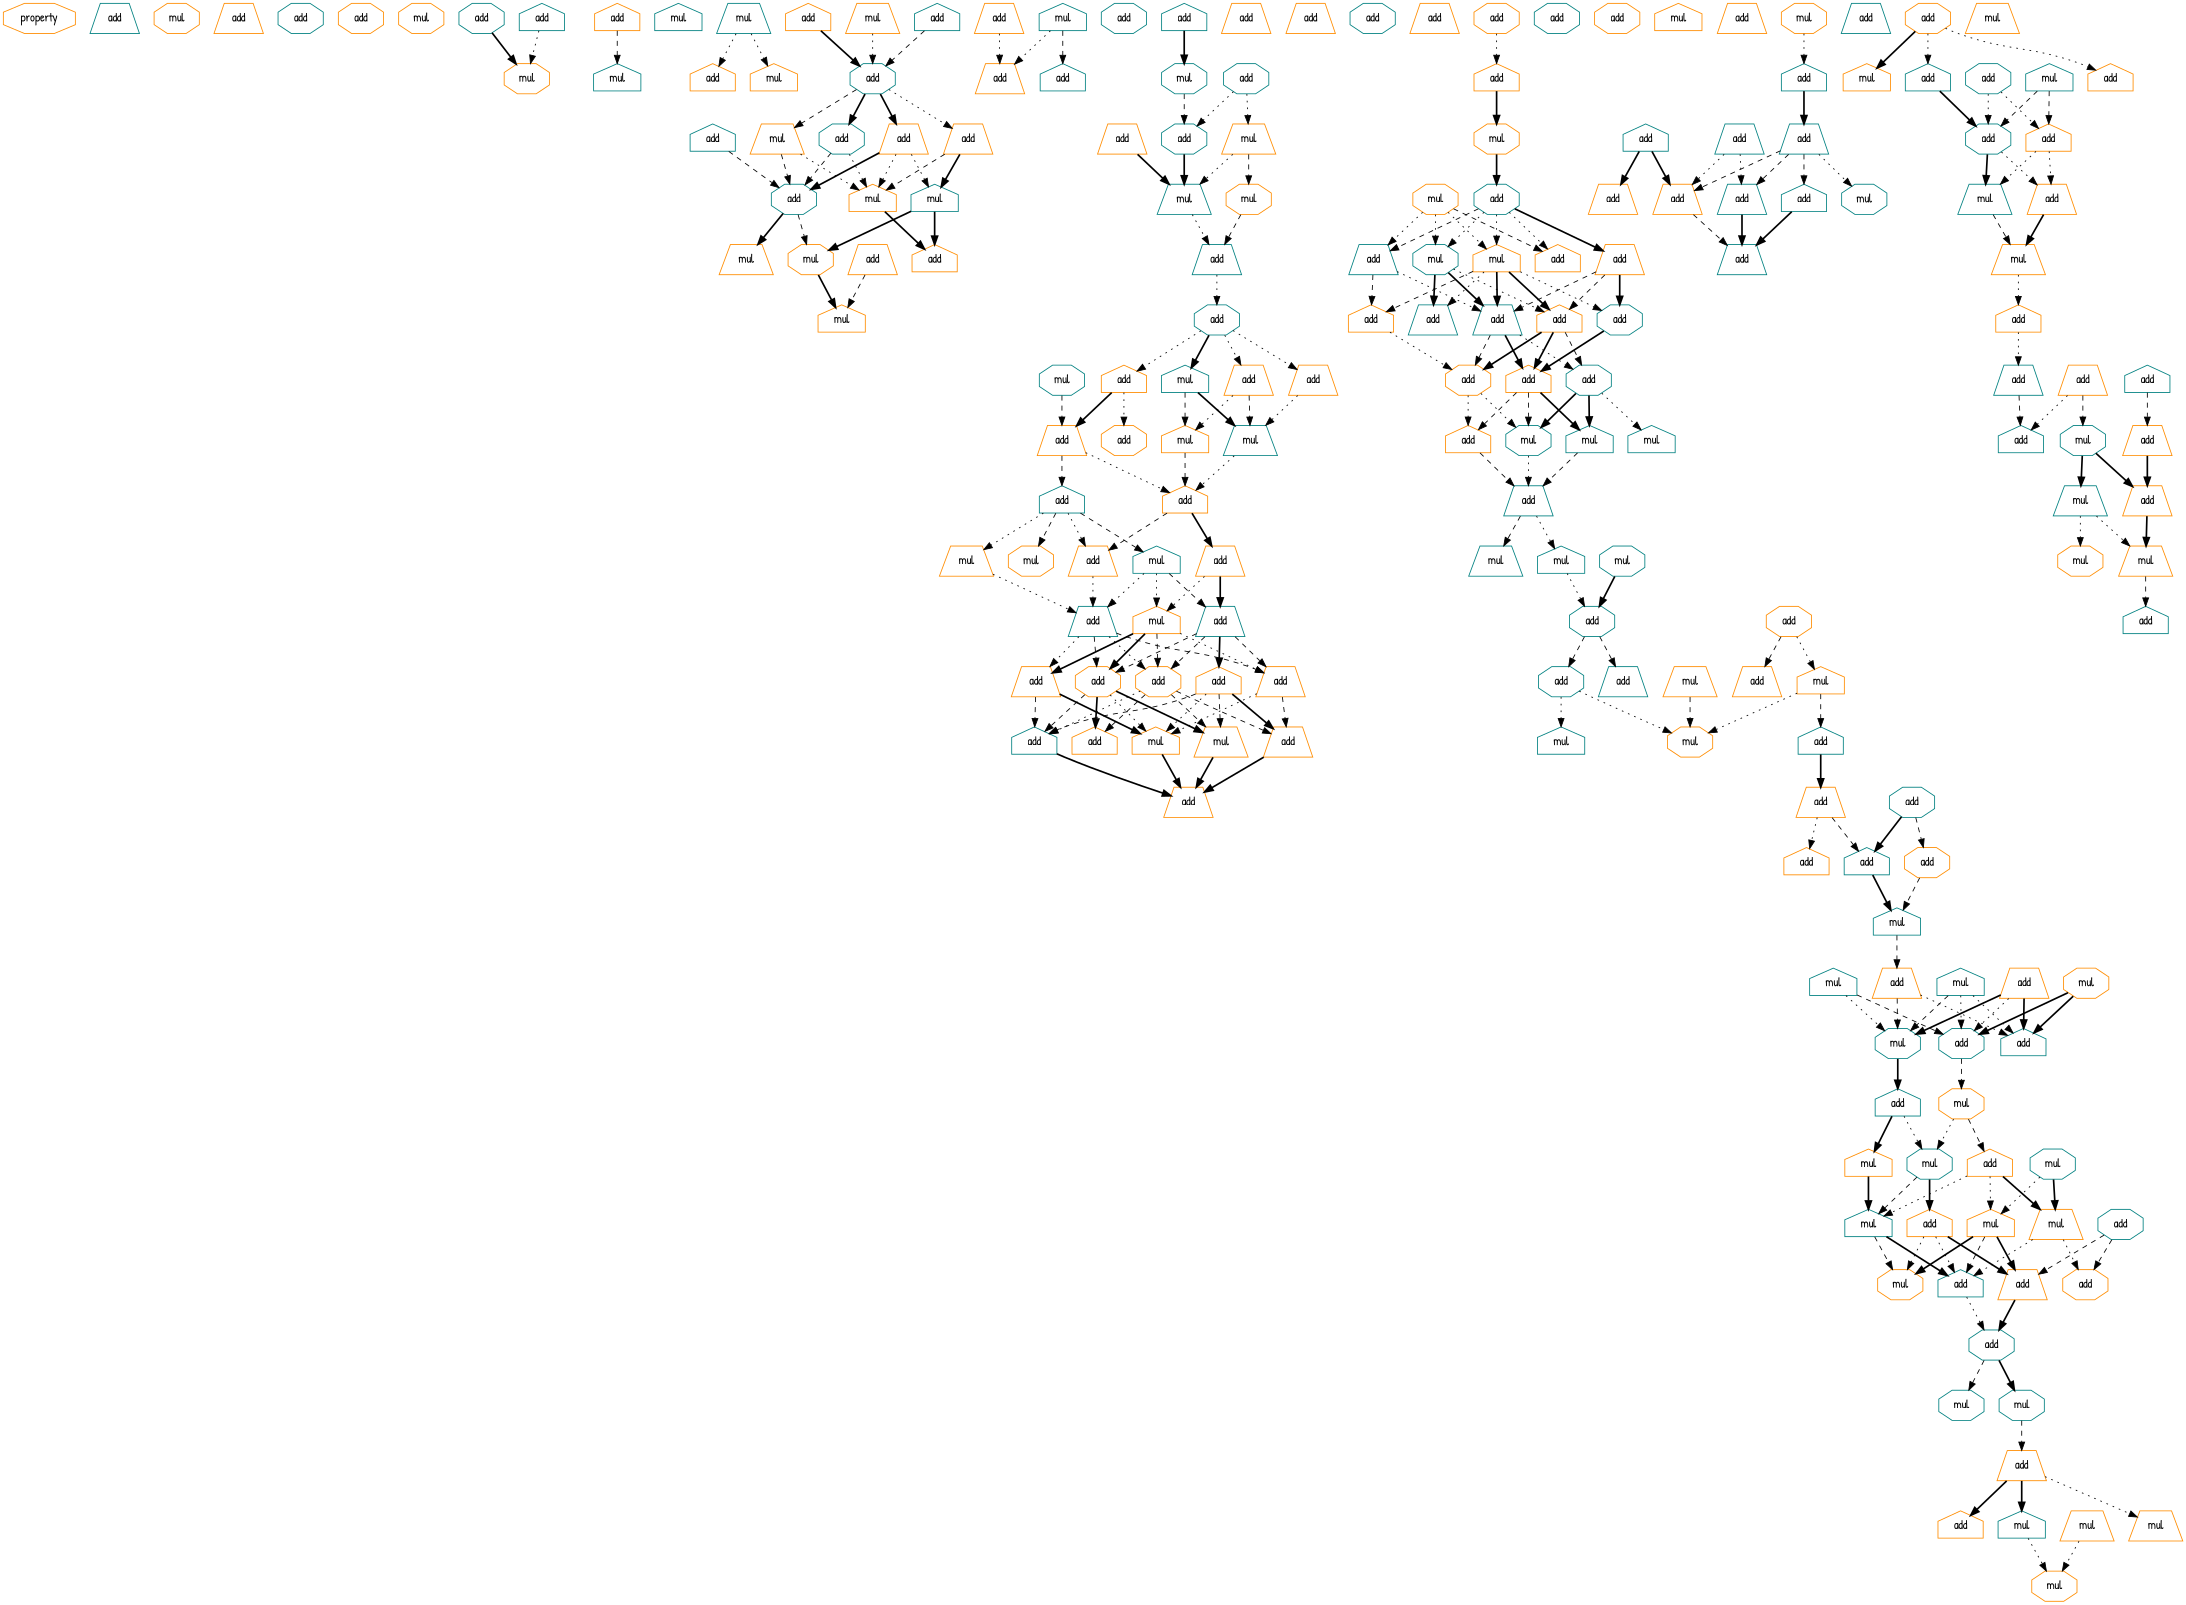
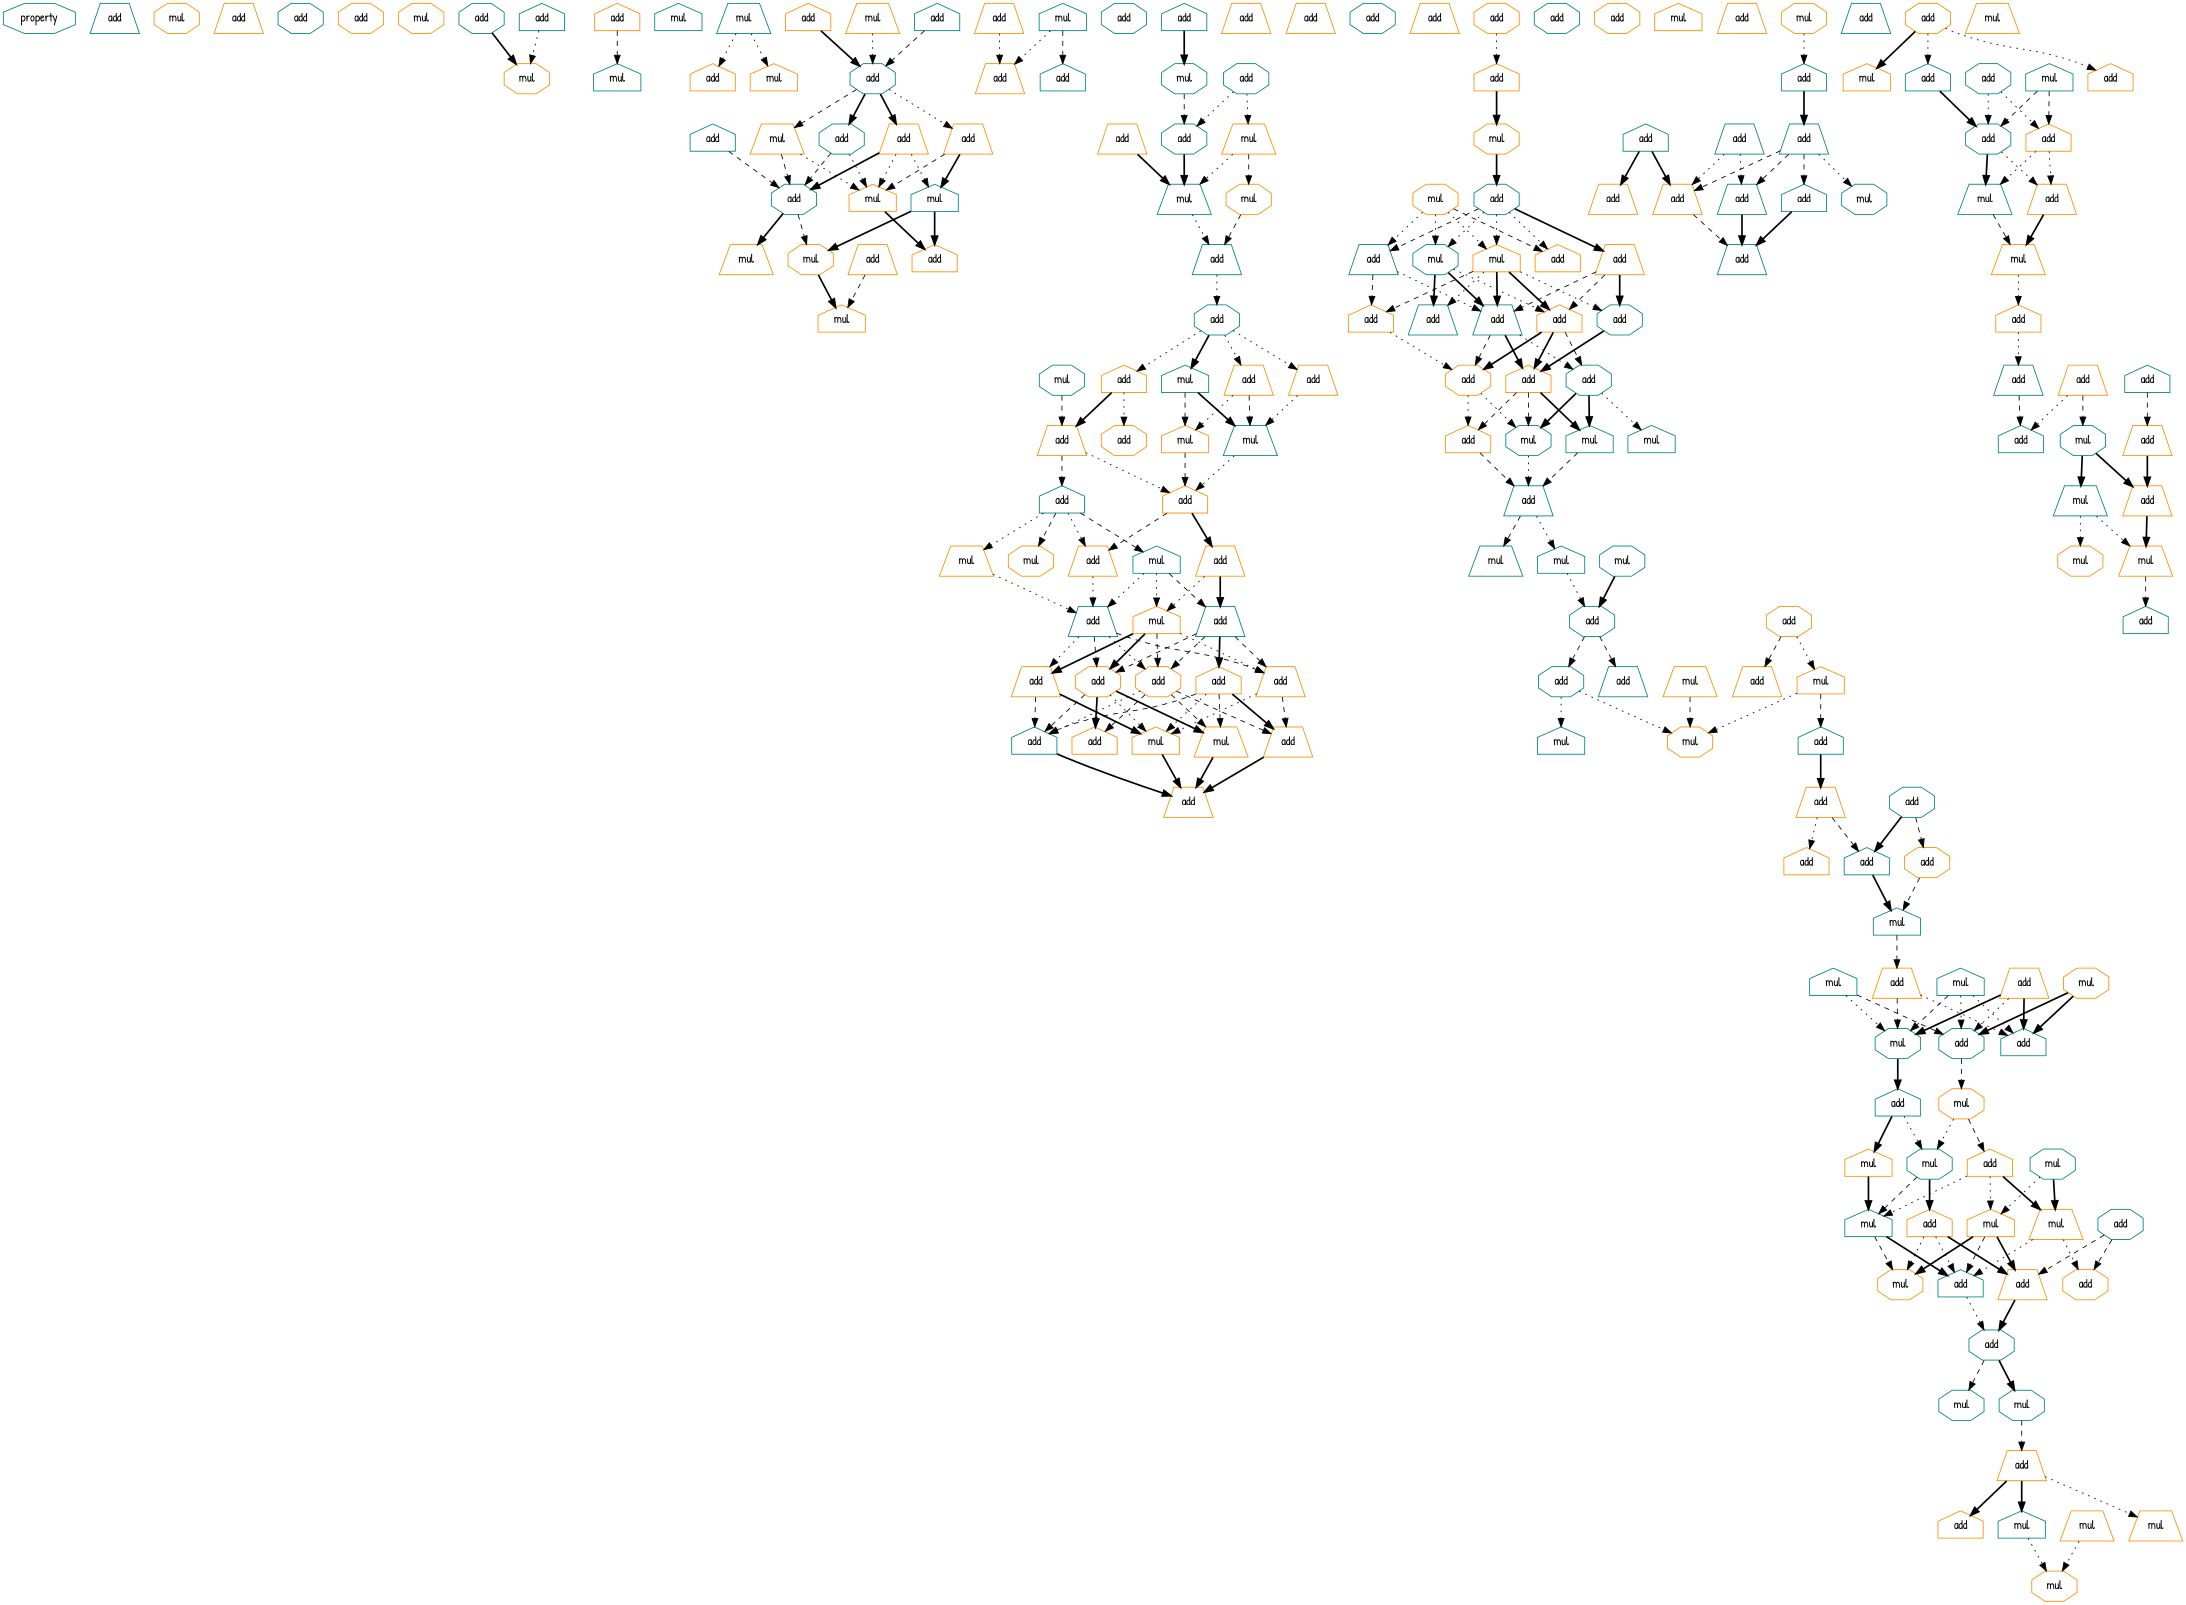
(39, 18) -> (39, 18)
